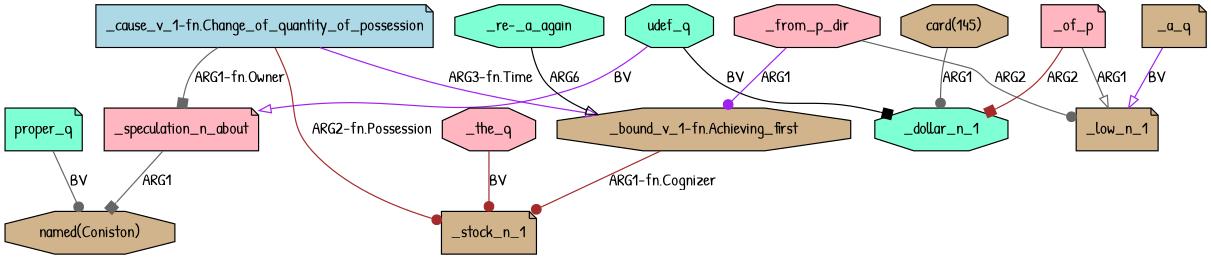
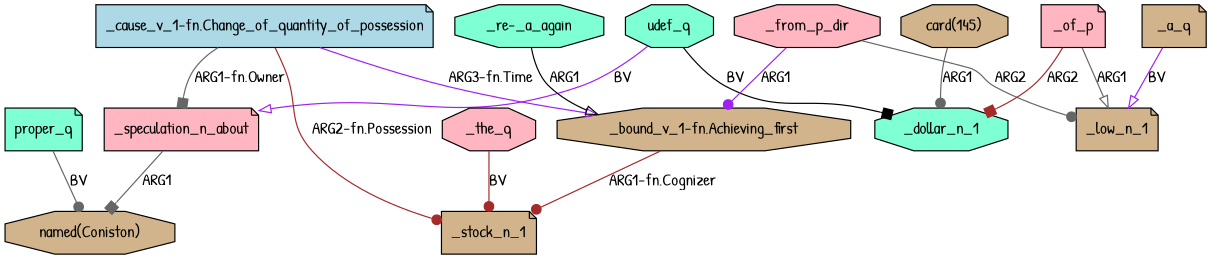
(564, 78) -> (564, 78)
